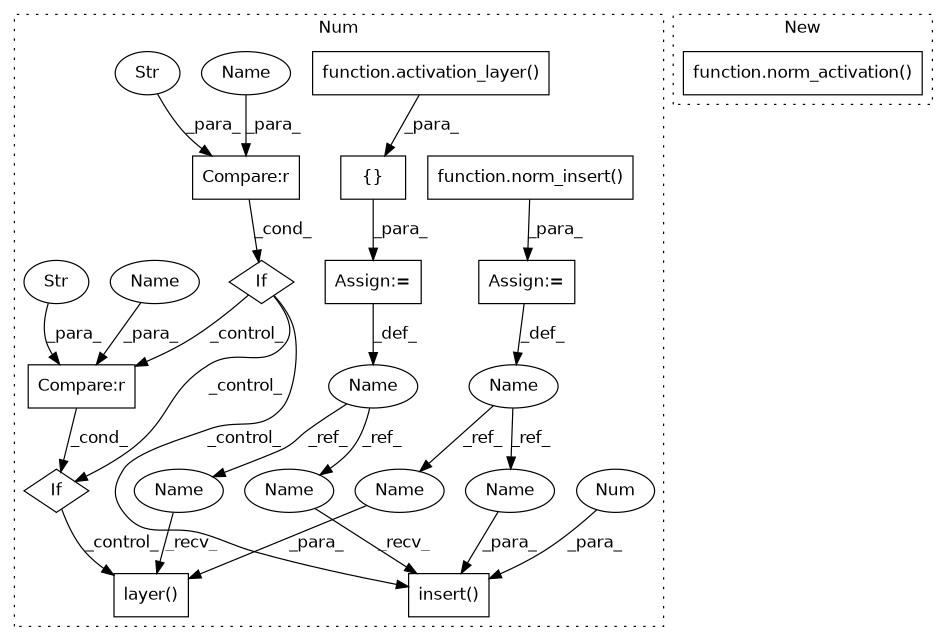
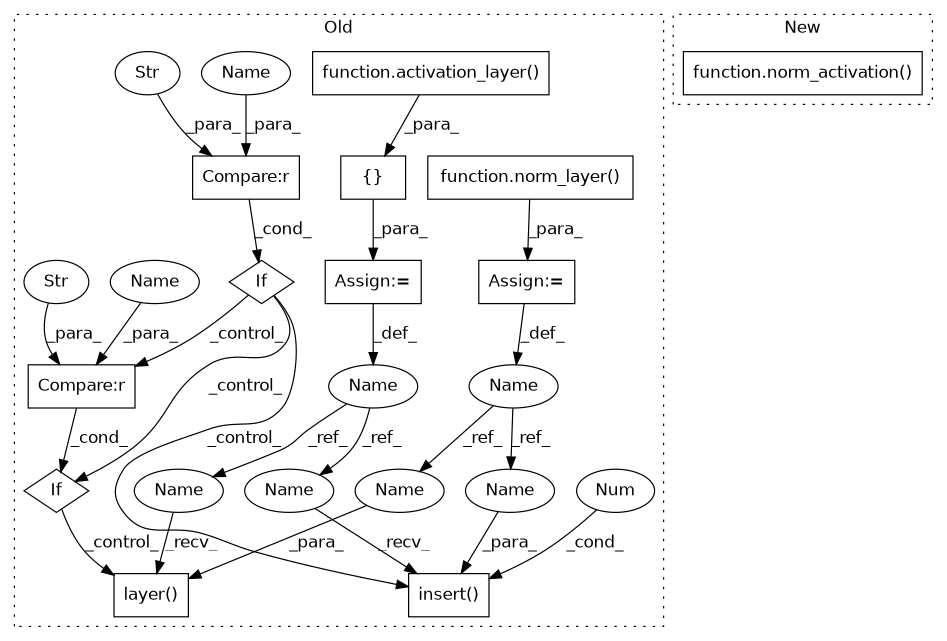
(339, 28) -> (339, 28)
(530, 178) -> (530, 178)
(595, 543) -> (595, 543)
